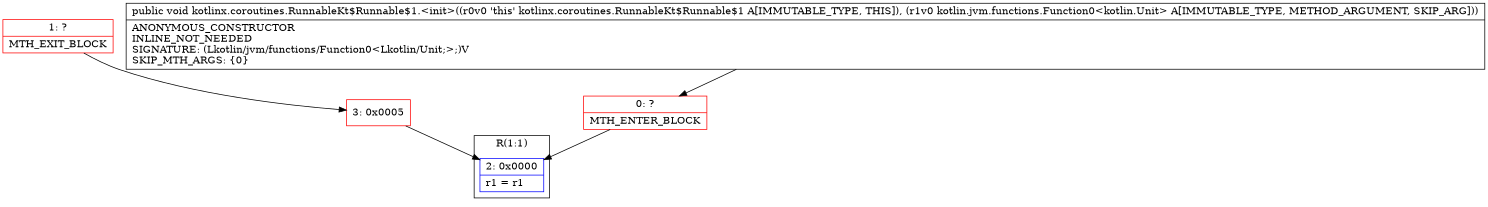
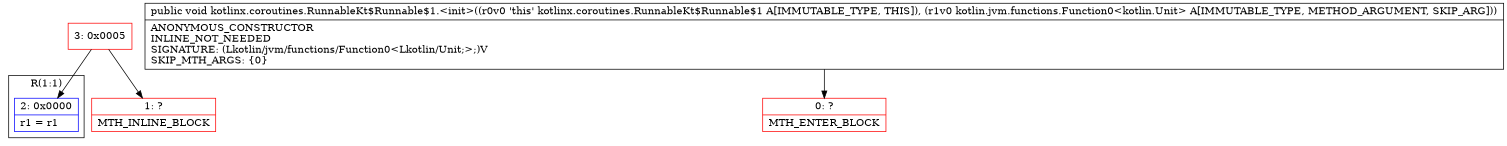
(58, 44) -> (154, 123)
(209, 92) -> (123, 71)
(580, 143) -> none
